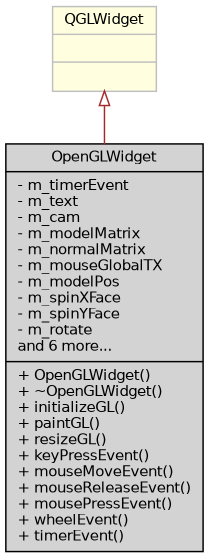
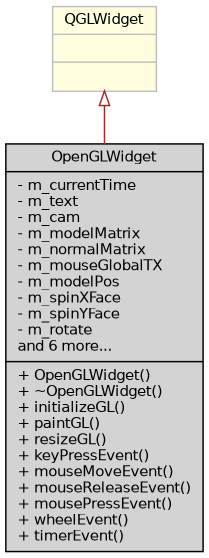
(73, 186) -> (77, 186)
